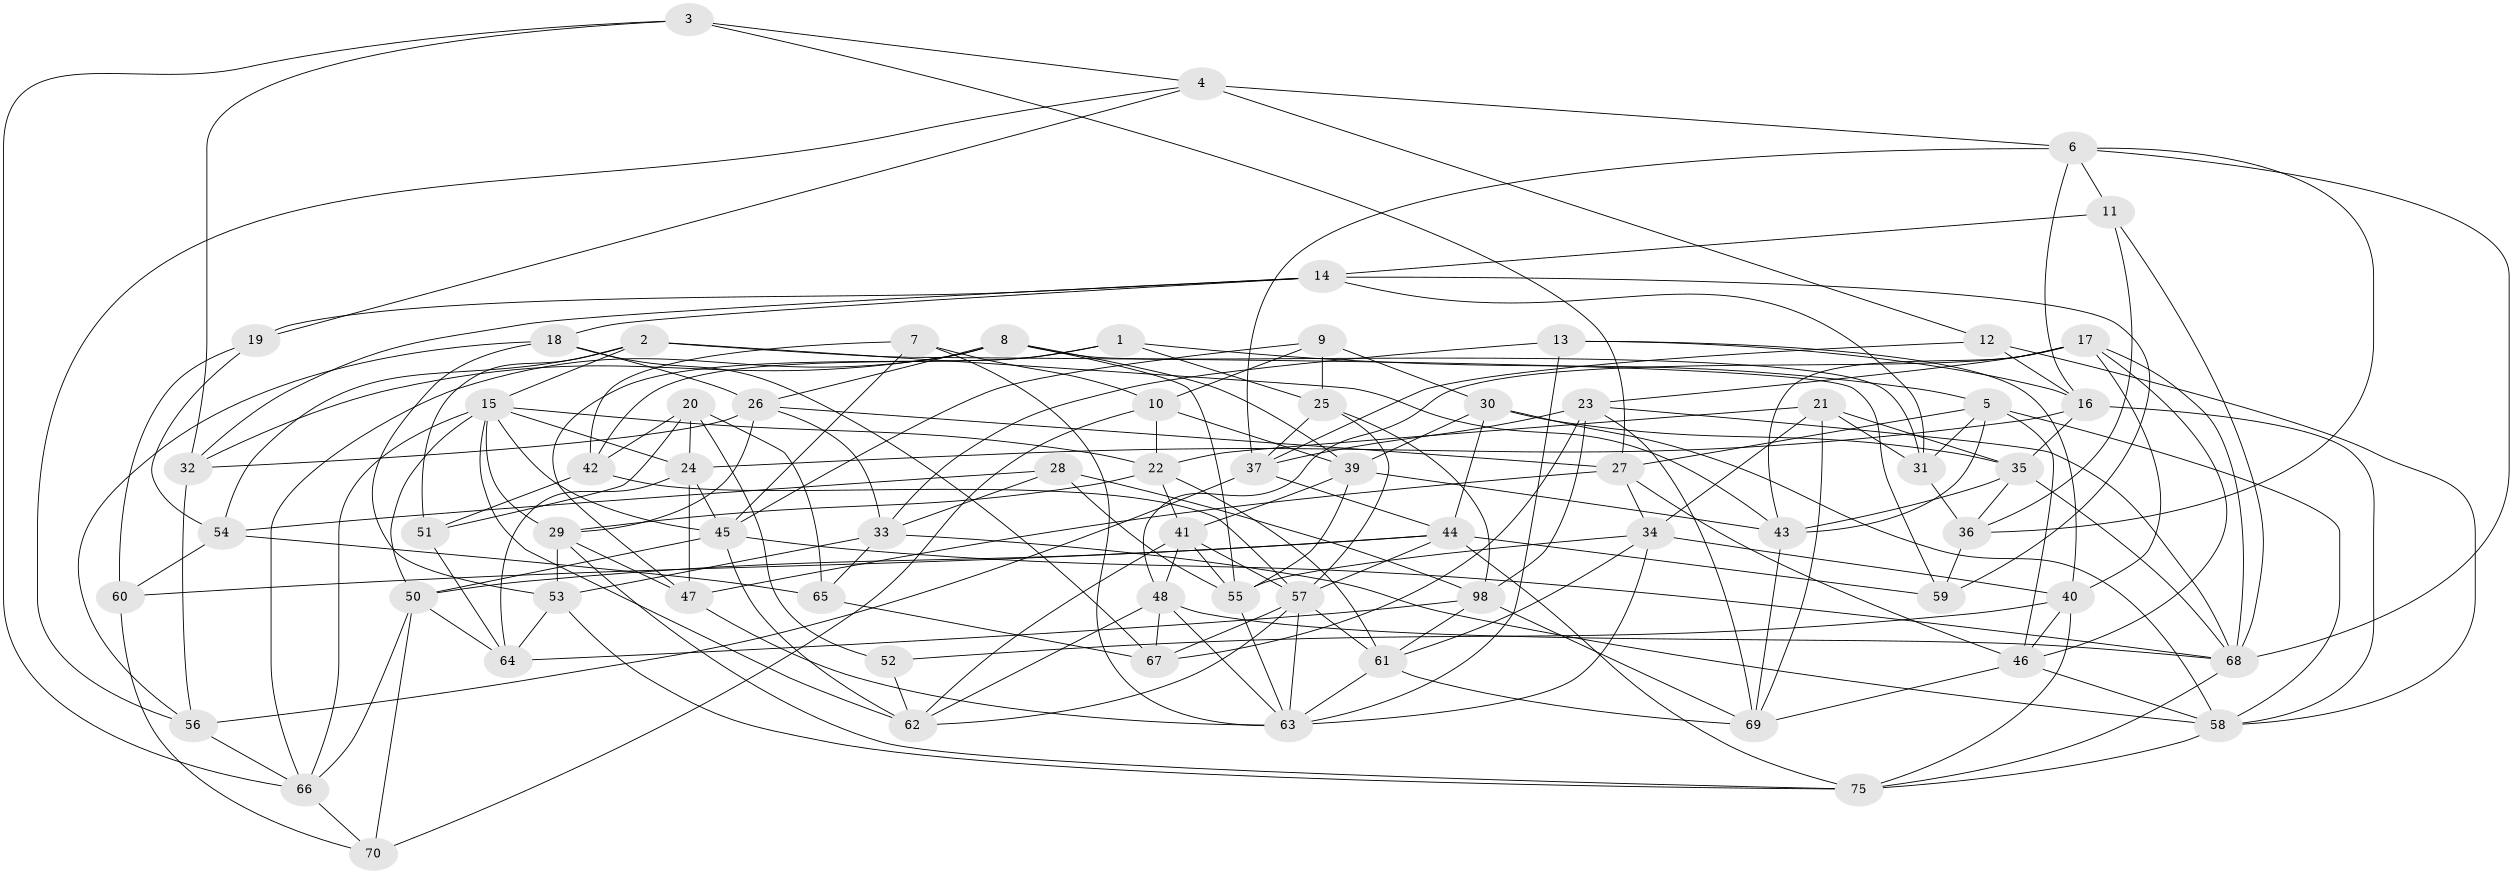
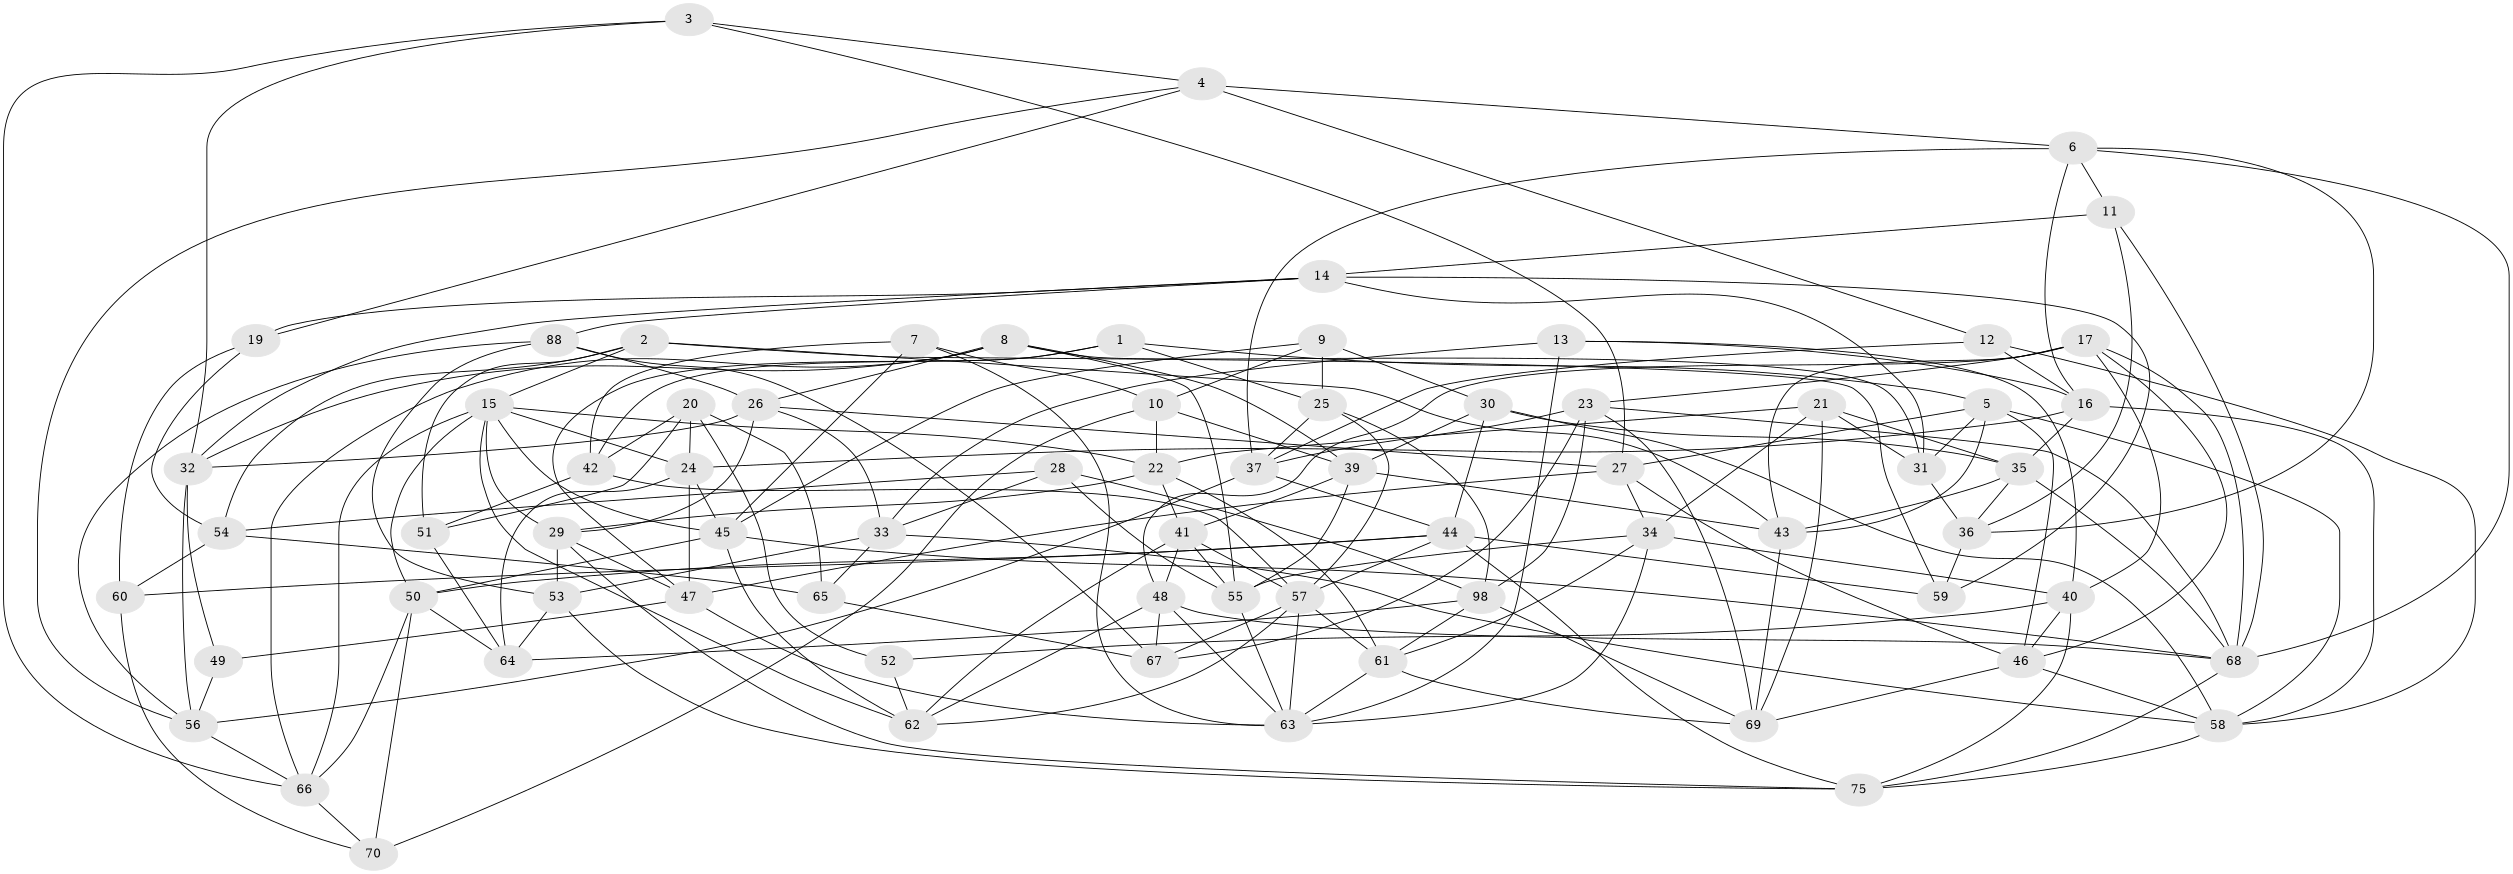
(555, 341) -> (555, 341)
none -> (218, 662)
